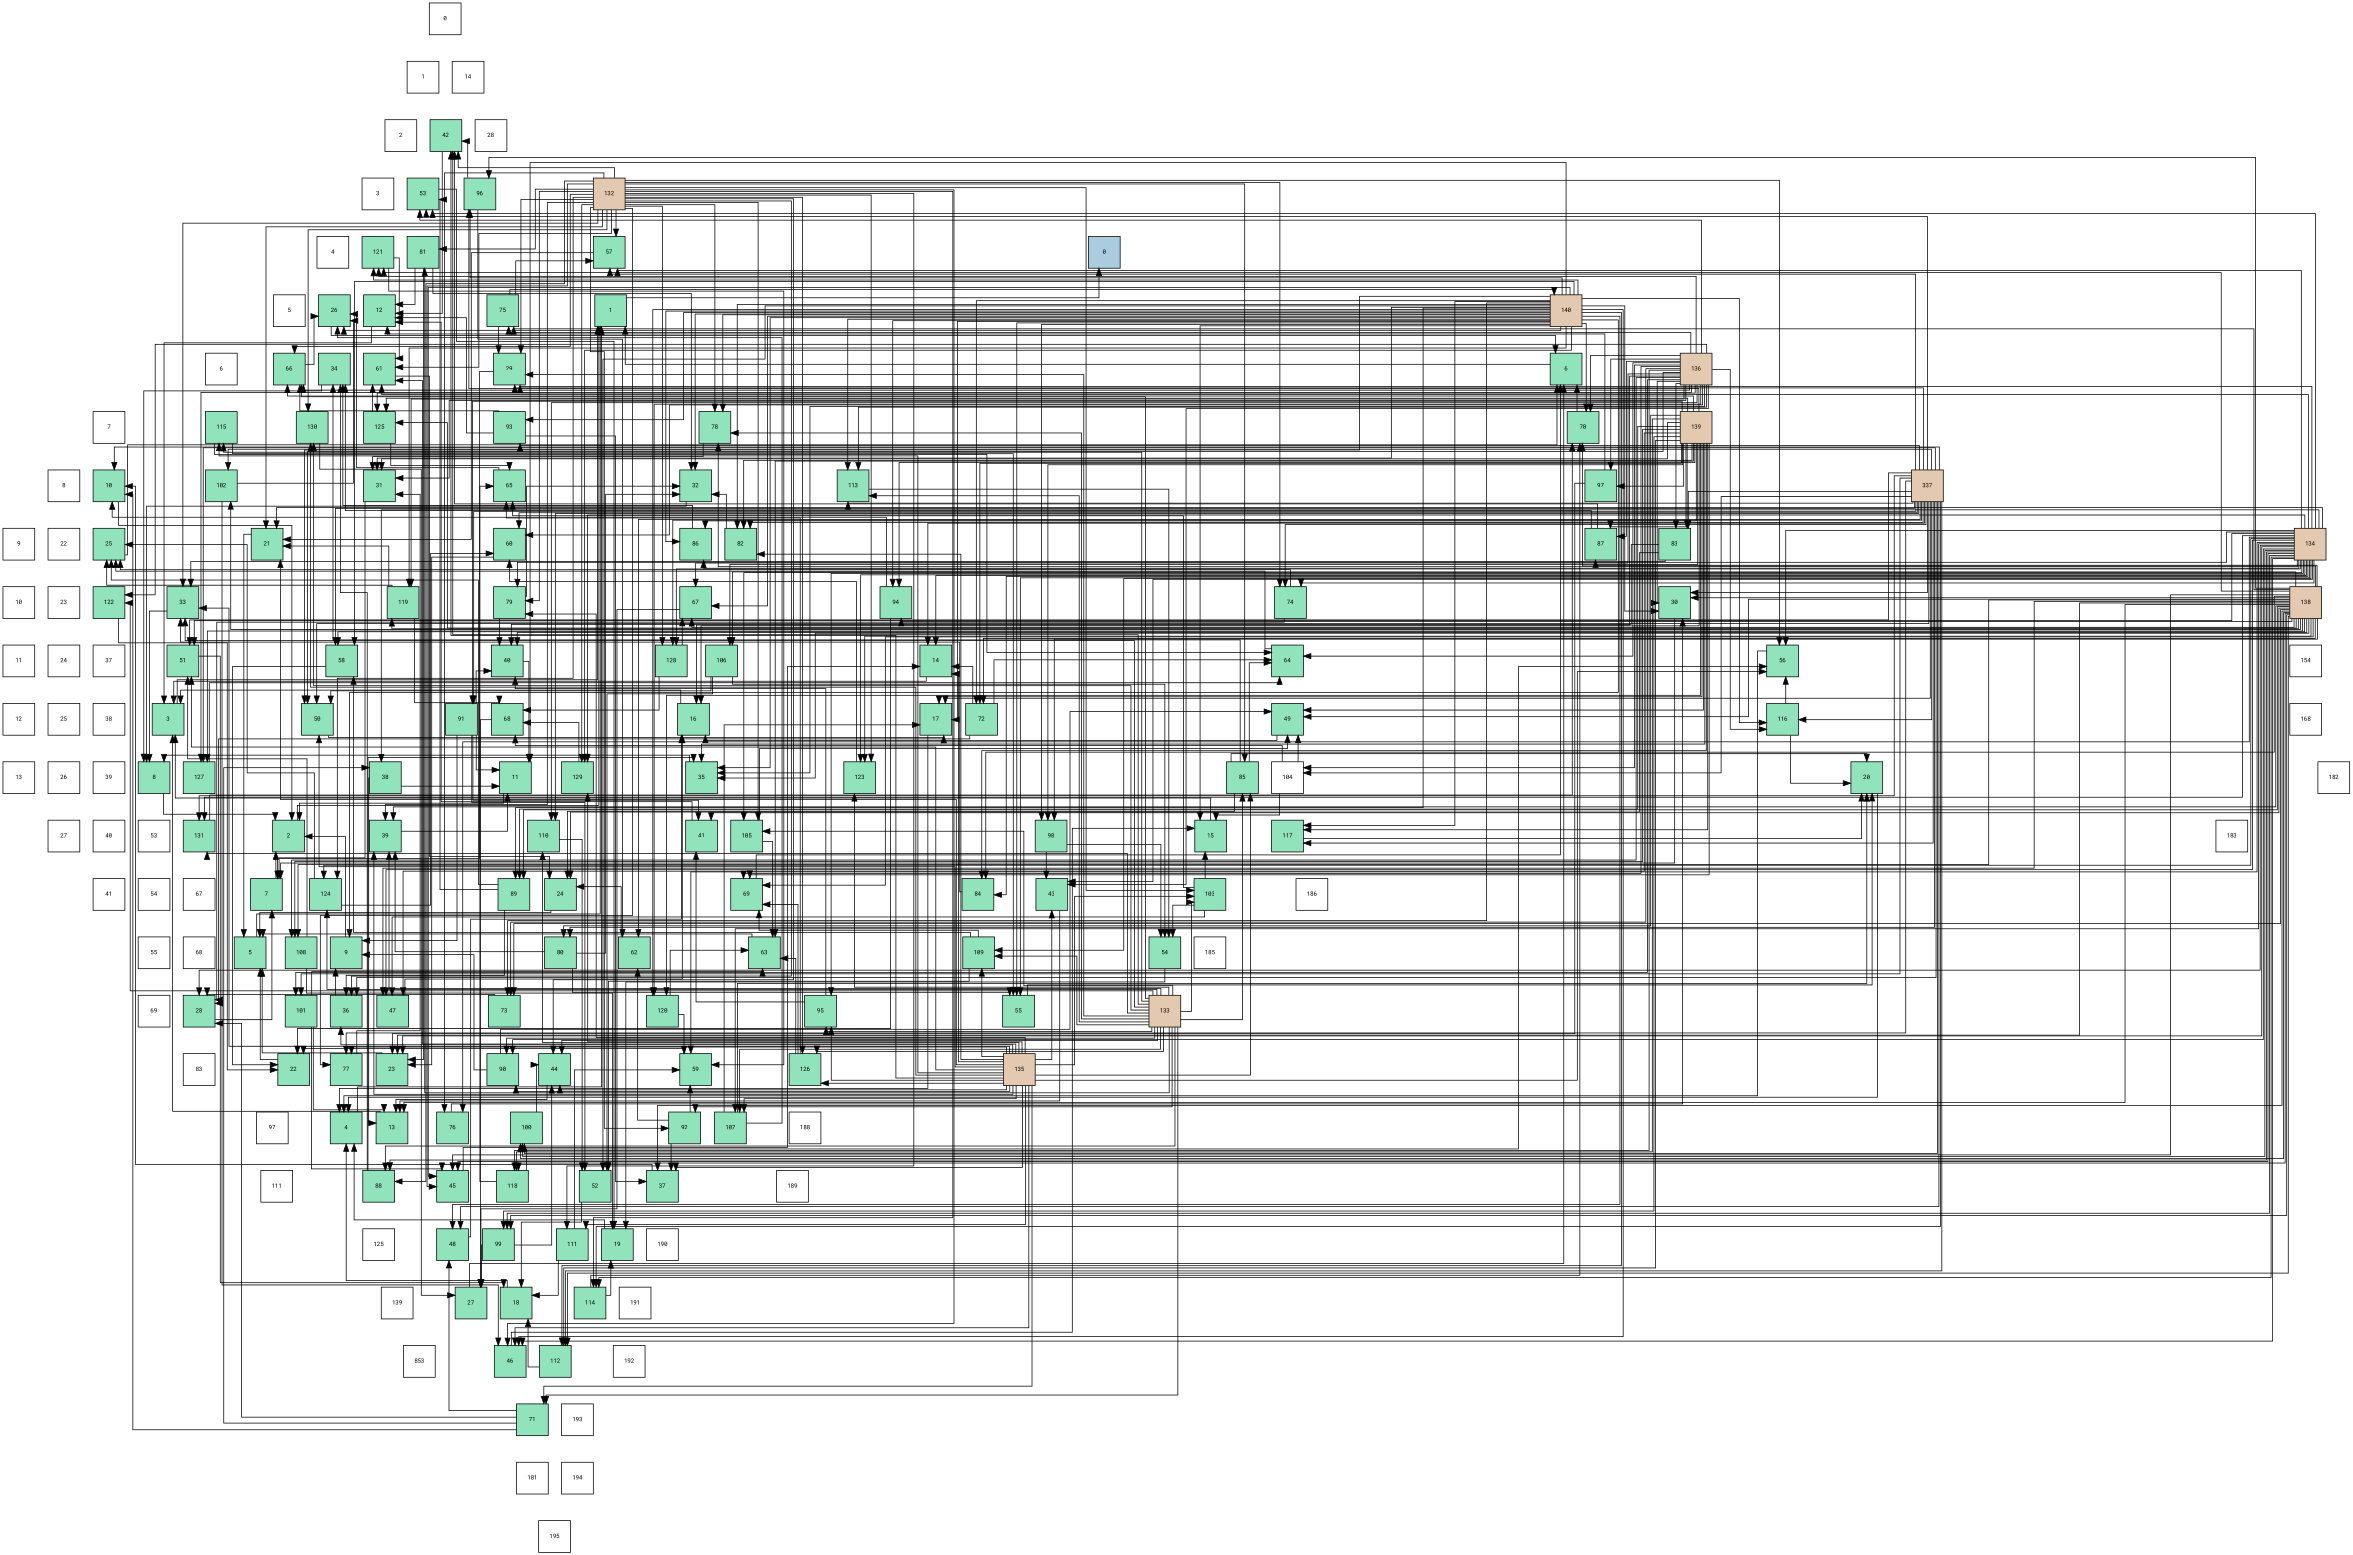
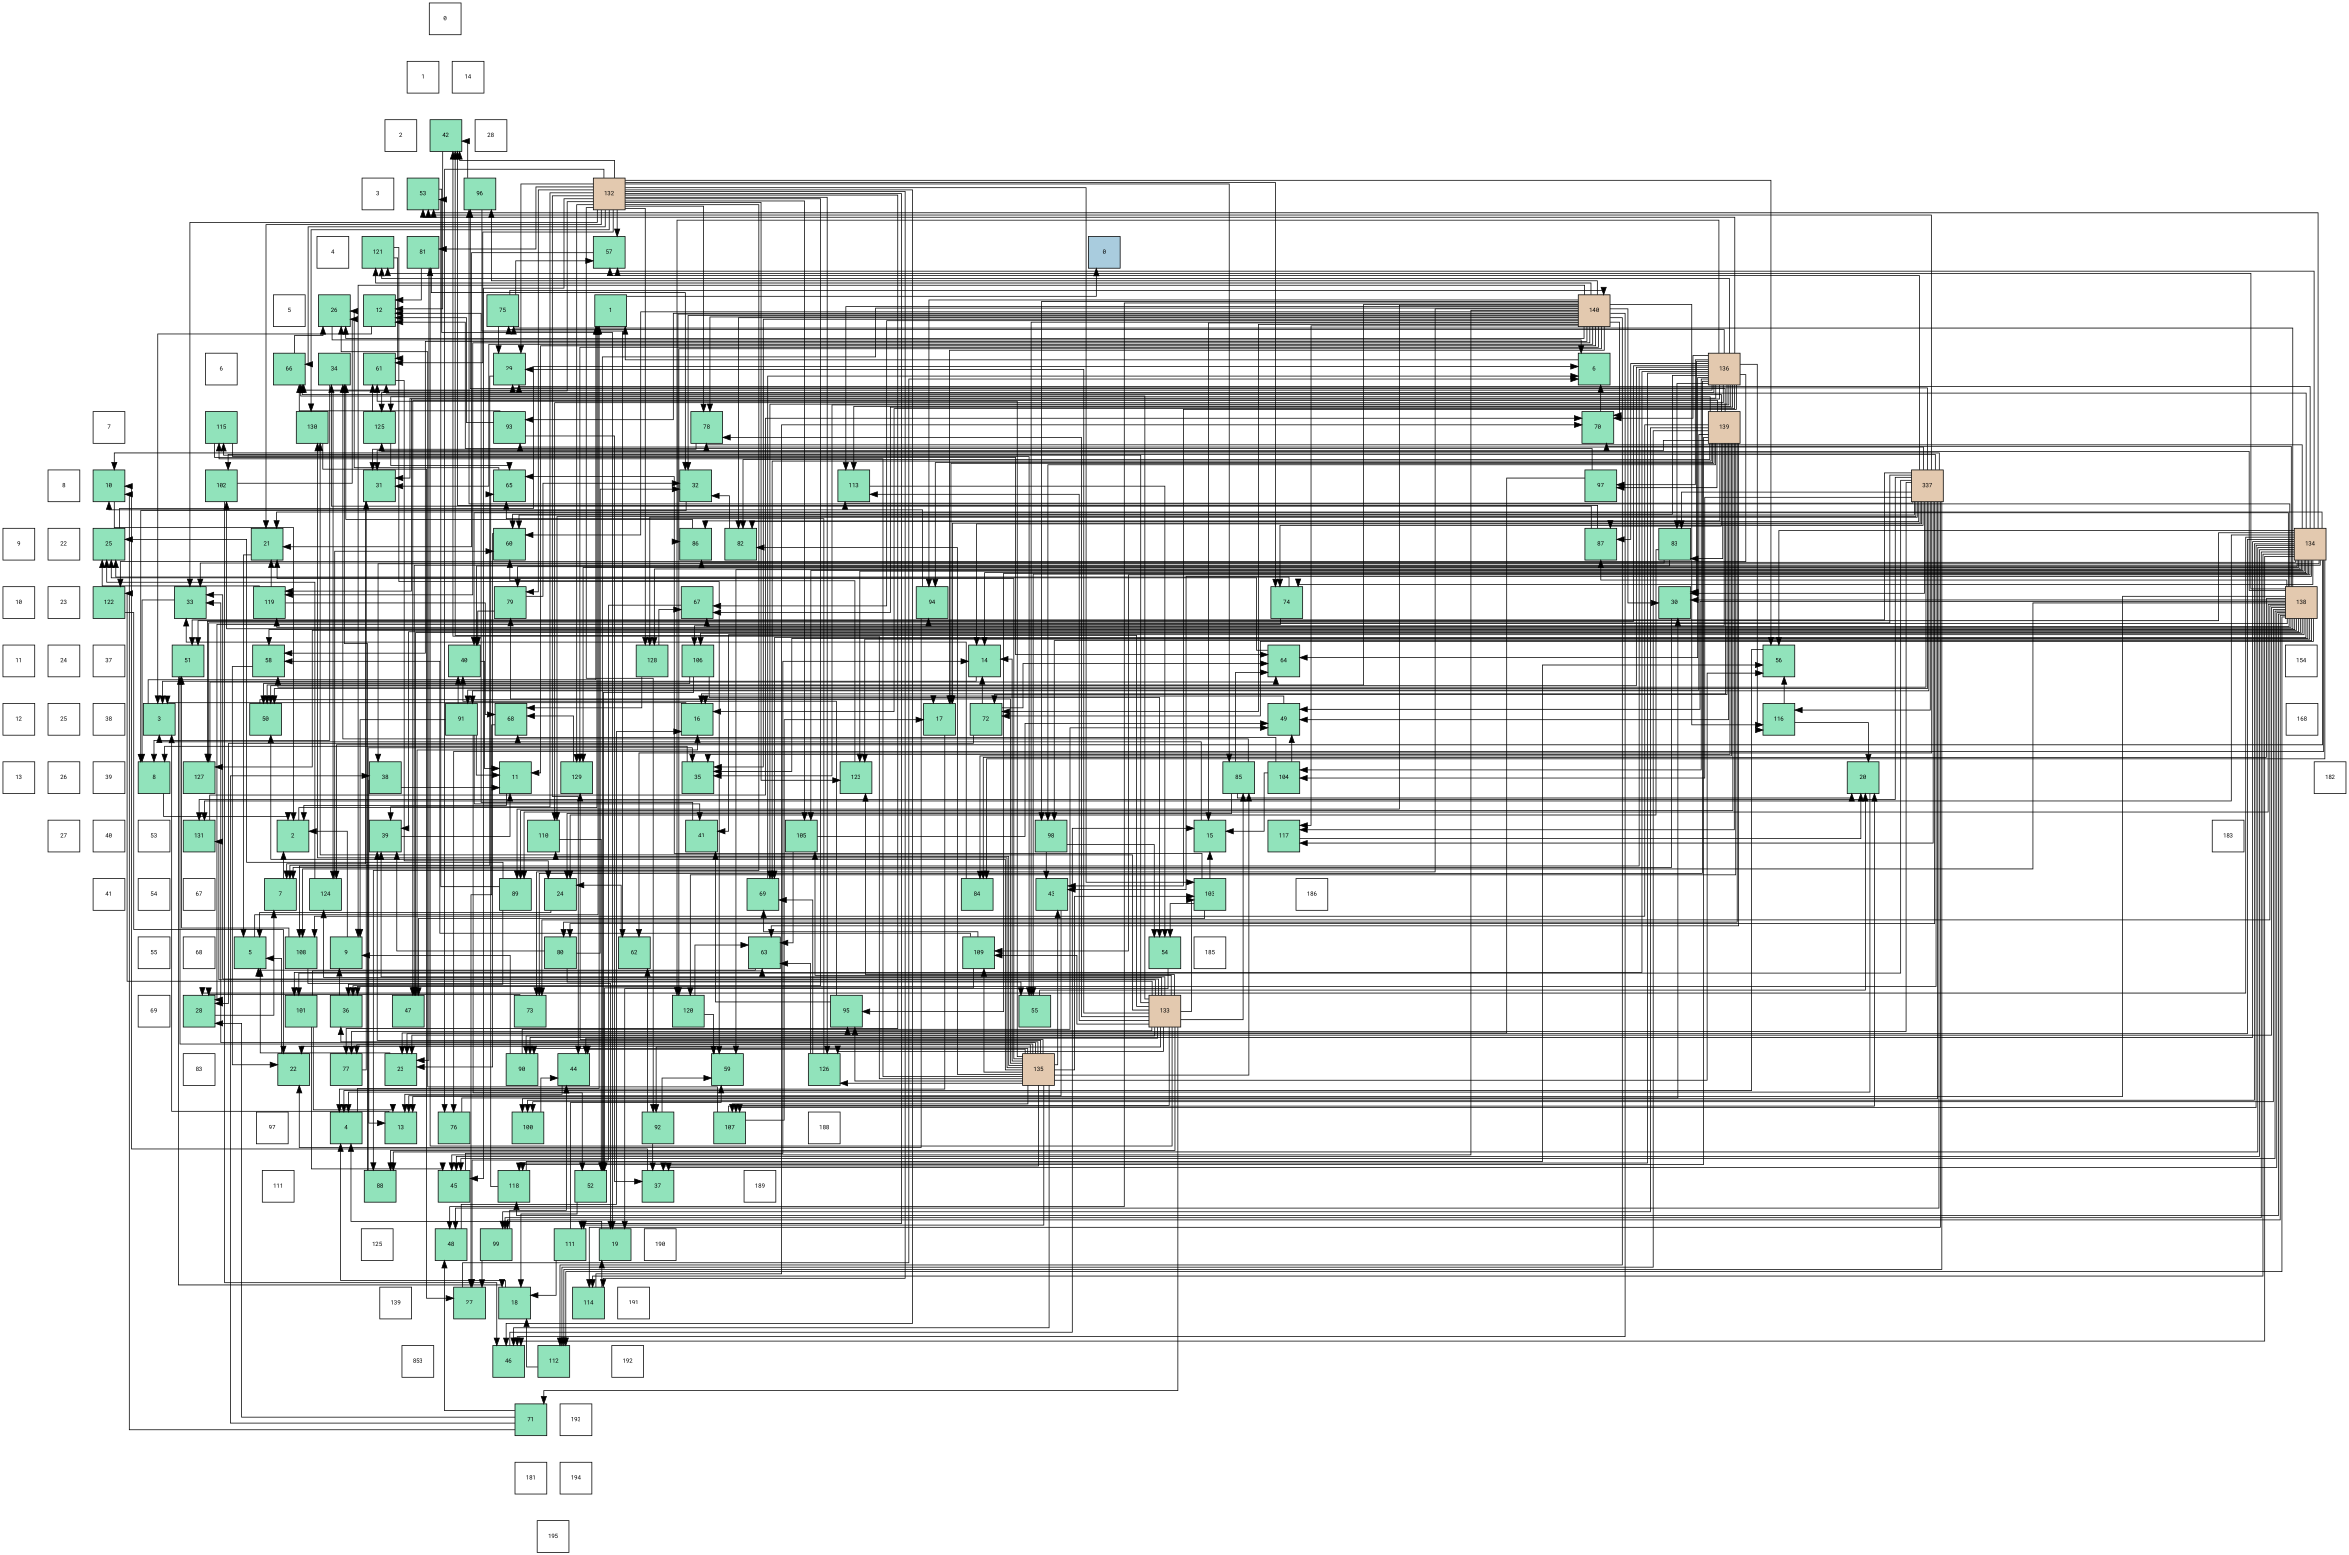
none -> (659, 312)
(1288, 778) -> (1284, 778)
(933, 1386) -> none
